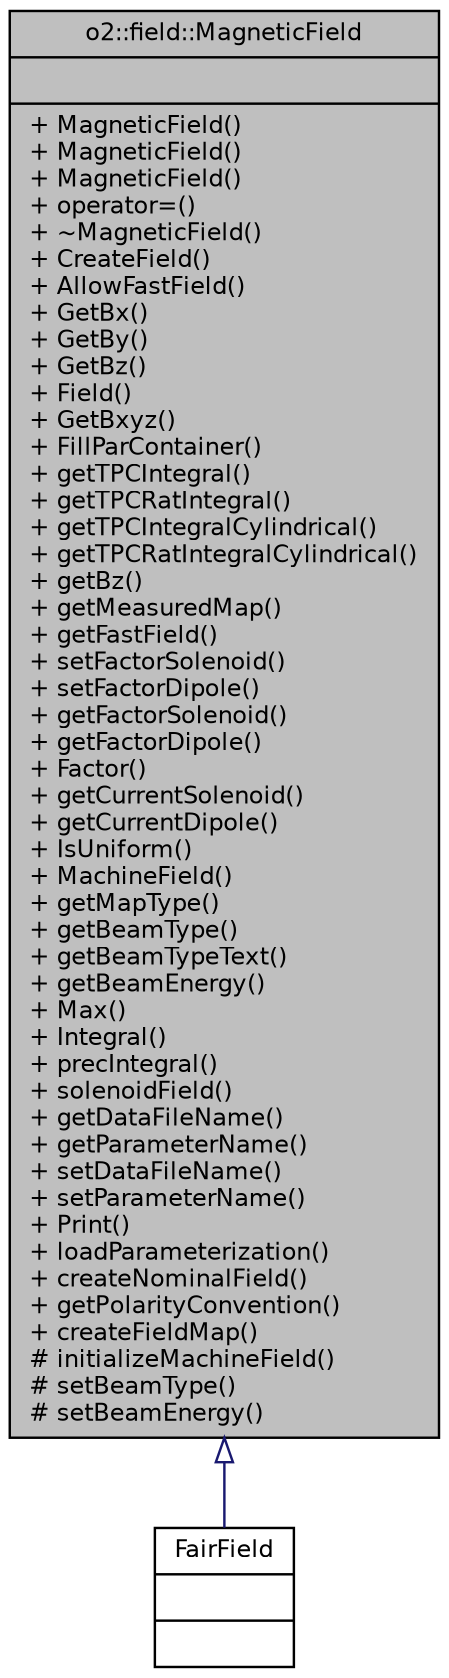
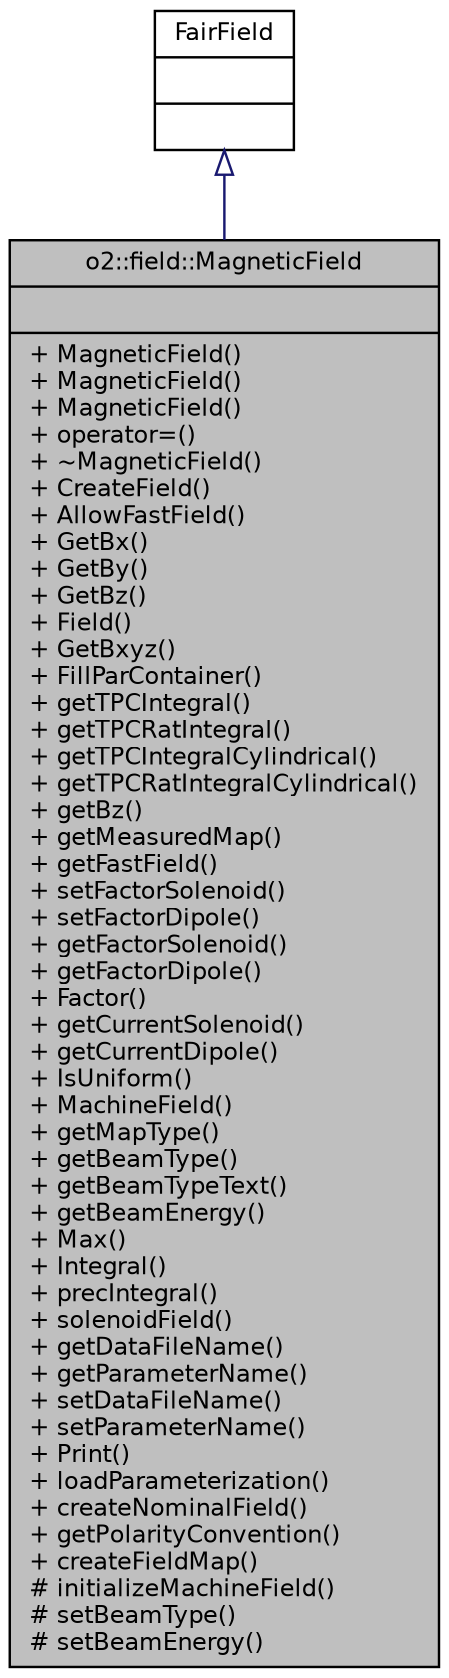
(224, 1495) -> (224, 208)
